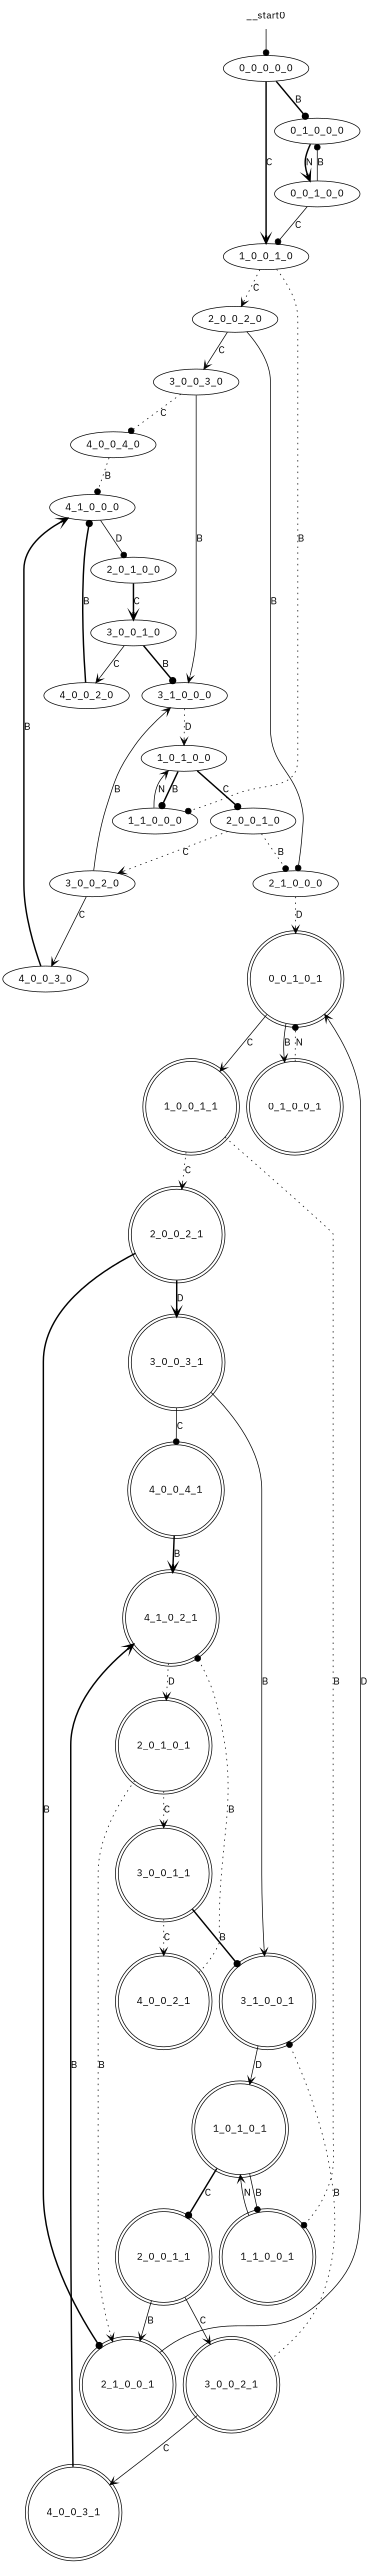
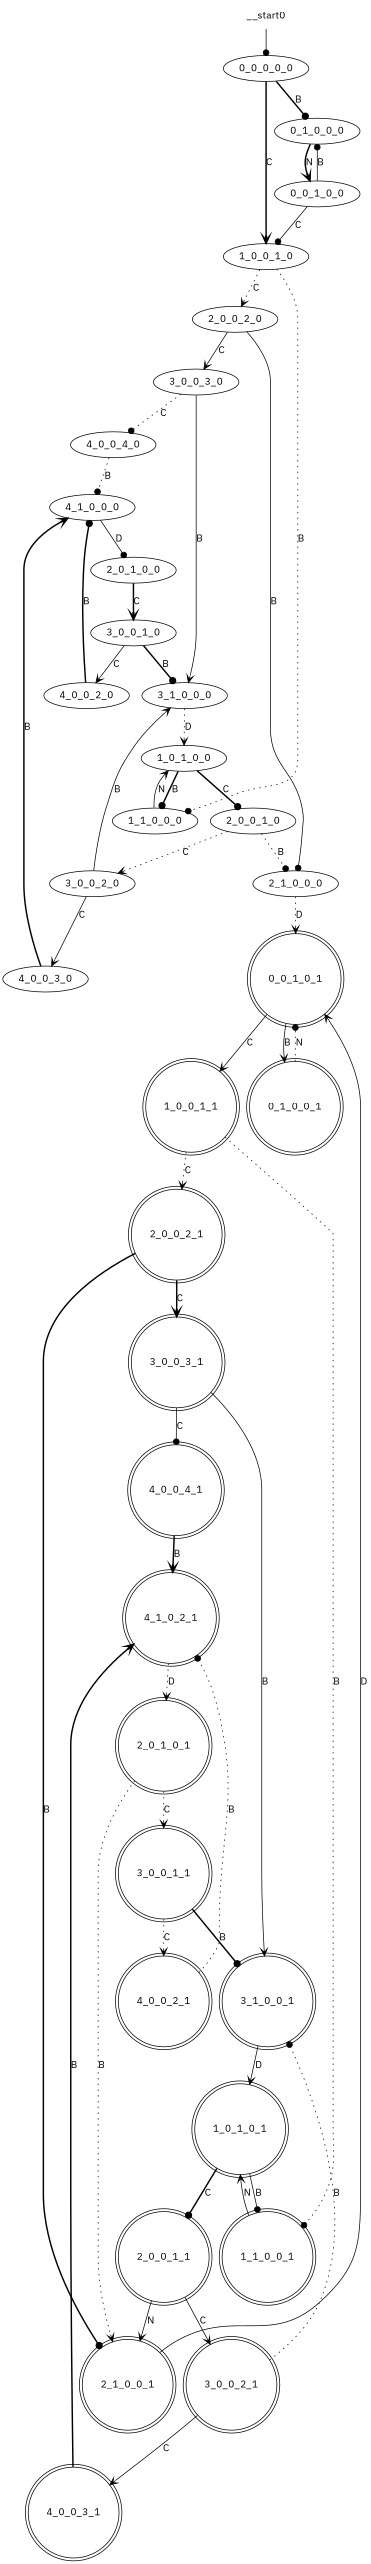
(180, 1299) -> (180, 1299)
(151, 2321) -> (151, 2321)
